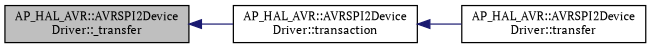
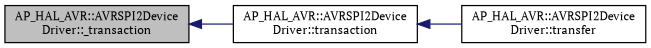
(97, 24) -> (97, 24)
